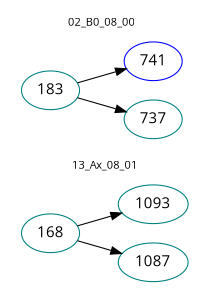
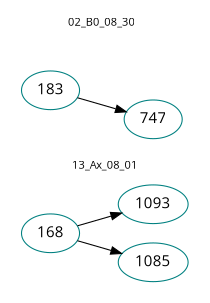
(102, 23) -> (102, 23)
(153, 61) -> none
(153, 119) -> (153, 119)
(153, 262) -> (153, 262)
